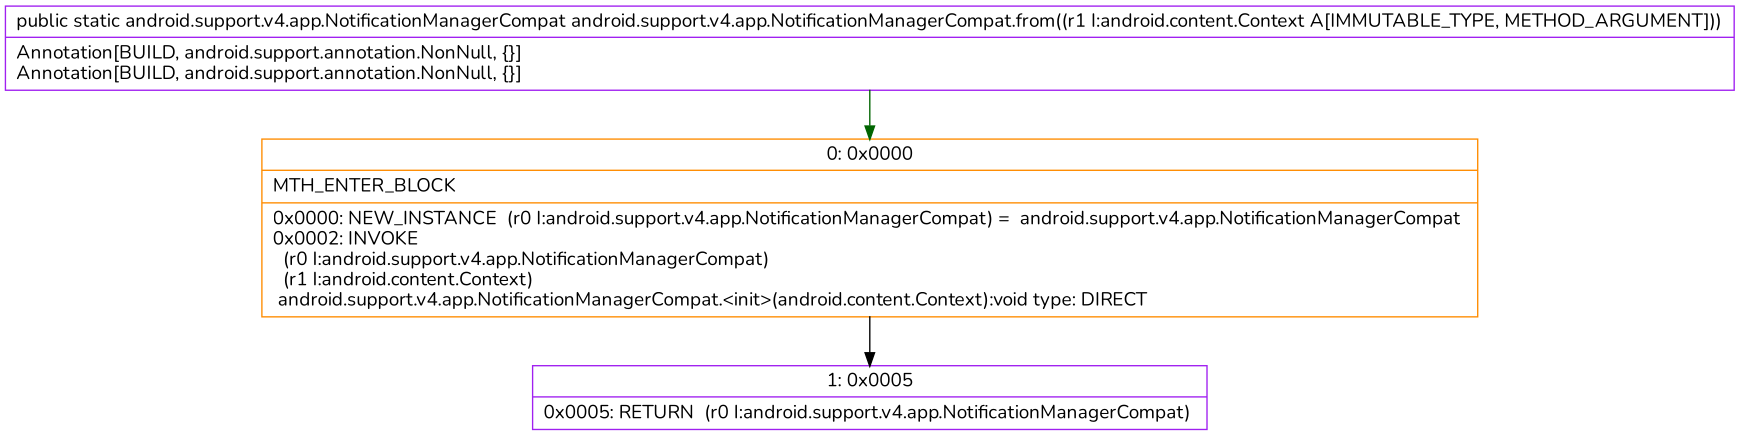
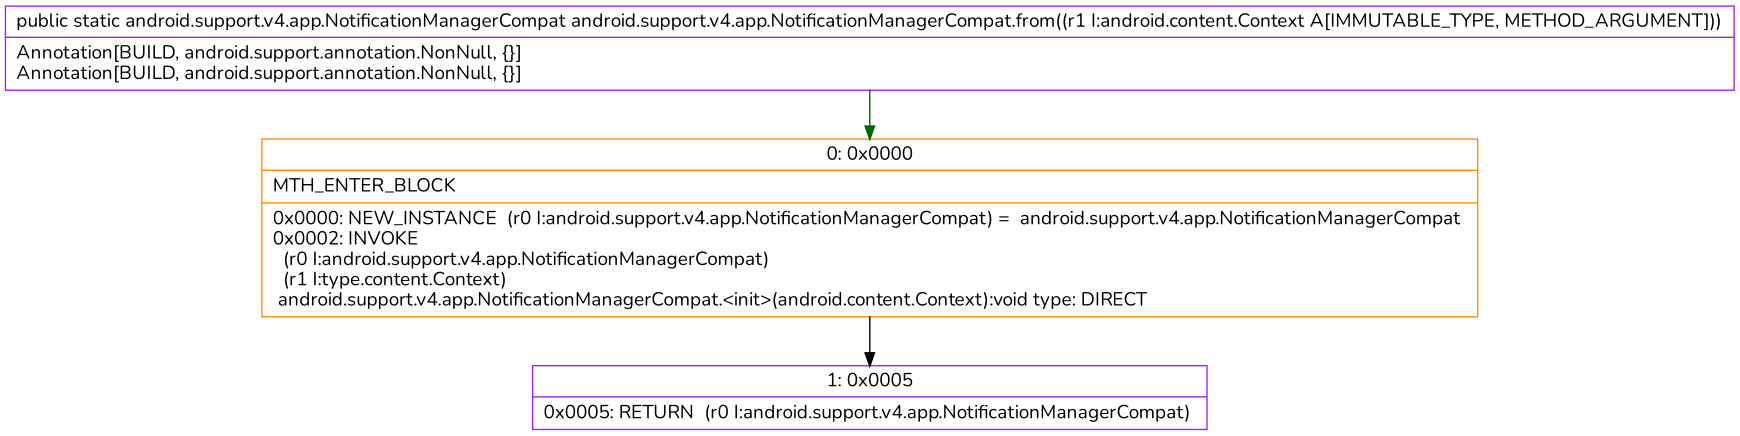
(404, 280) -> (390, 280)
